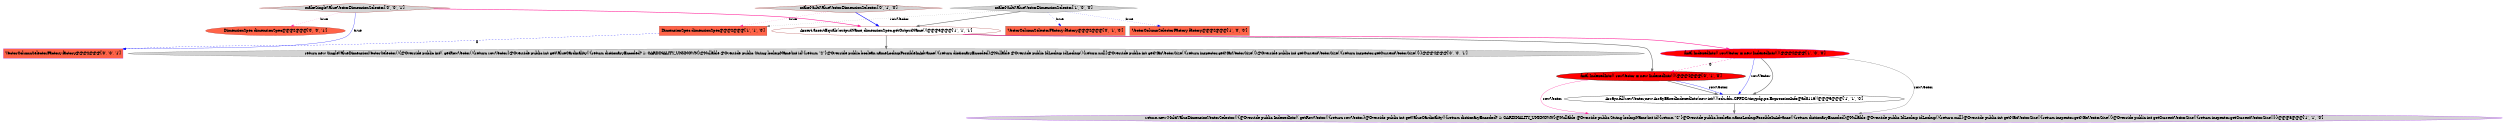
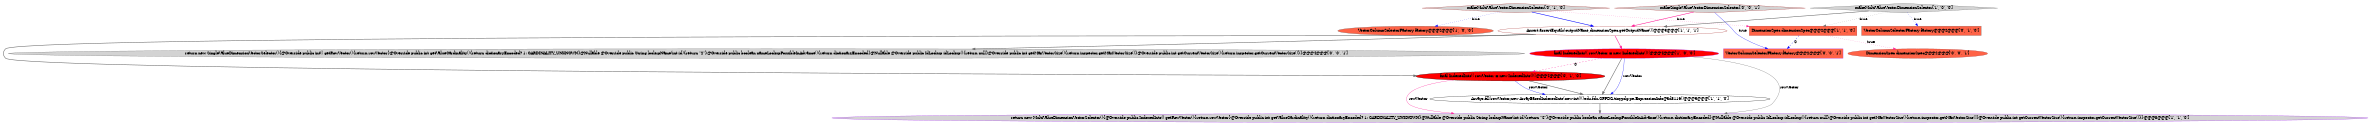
(317, 19) -> (1860, 42)
(899, 19) -> (1864, 19)
(1112, 19) -> (1469, 19)
(1190, 31) -> (1416, 31)
